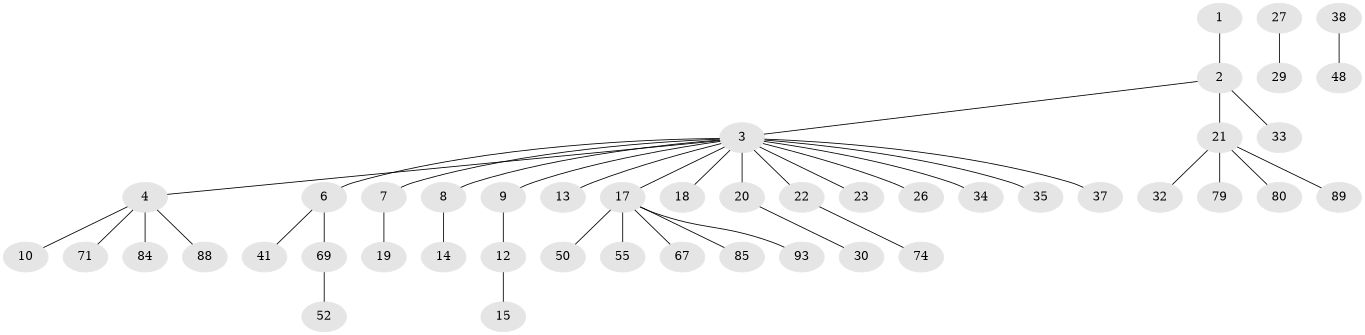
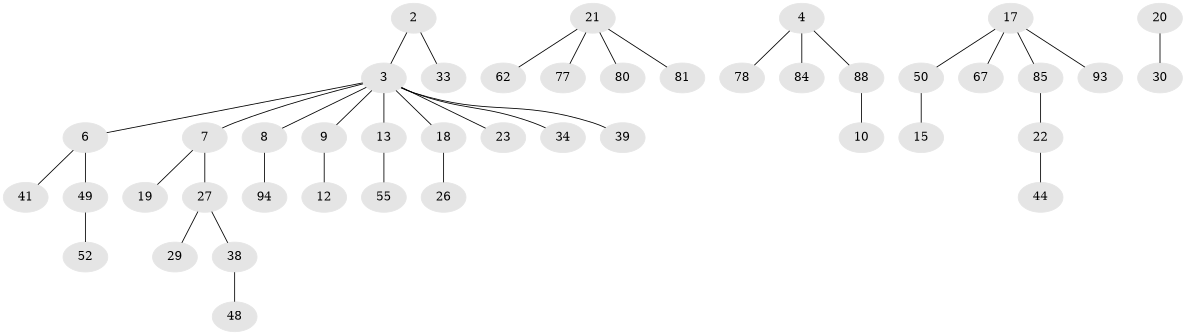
(1220, 18) -> none
(1220, 108) -> none
(834, 163) -> (444, 168)
(682, 167) -> none
(772, 167) -> (1041, 108)
none -> (205, 168)
(742, 168) -> none
(361, 176) -> none
(1041, 197) -> (623, 138)
(1100, 197) -> none
(1160, 197) -> (503, 78)
(1220, 197) -> (563, 78)
(1339, 197) -> (682, 78)
(85, 227) -> (862, 108)
none -> (220, 227)
(623, 227) -> (384, 168)
(85, 257) -> (742, 78)
(324, 257) -> (85, 197)
(444, 257) -> (265, 197)
(921, 257) -> (1041, 197)
(503, 287) -> (921, 108)
